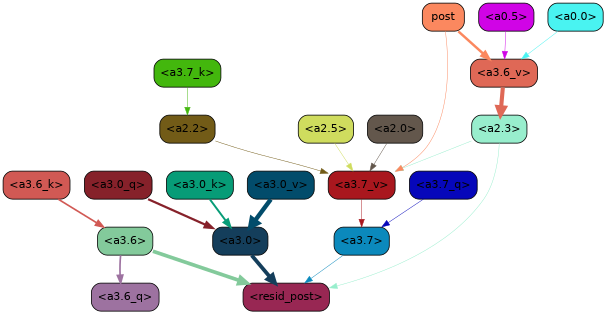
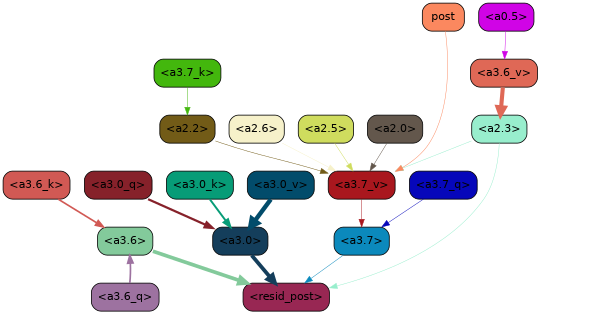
(576, 17) -> none
(471, 42) -> none
none -> (257, 129)
(120, 265) -> (130, 273)
